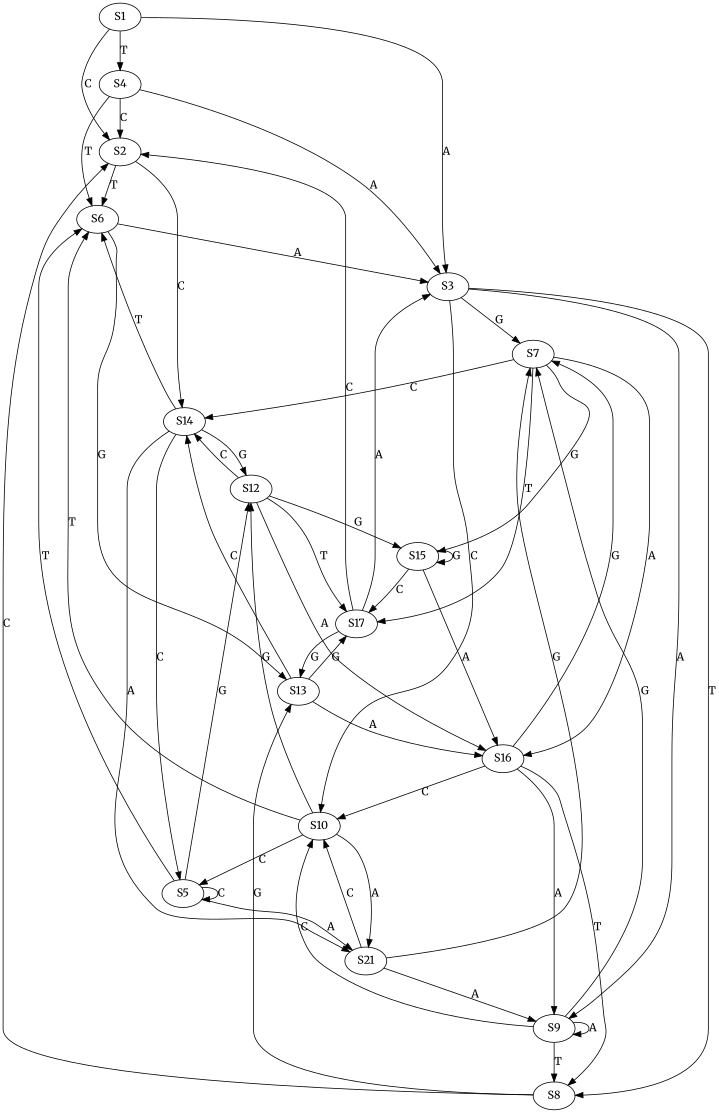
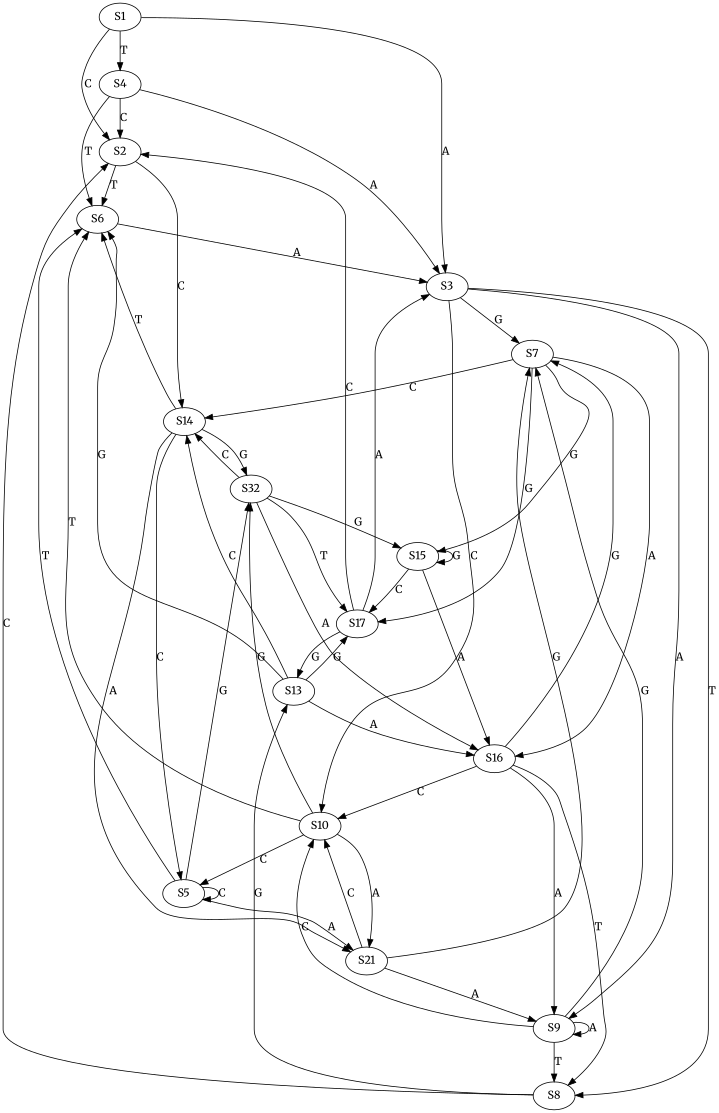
(251, 489) -> (251, 489)
(529, 489) -> (529, 489)
(98, 500) -> (98, 507)
